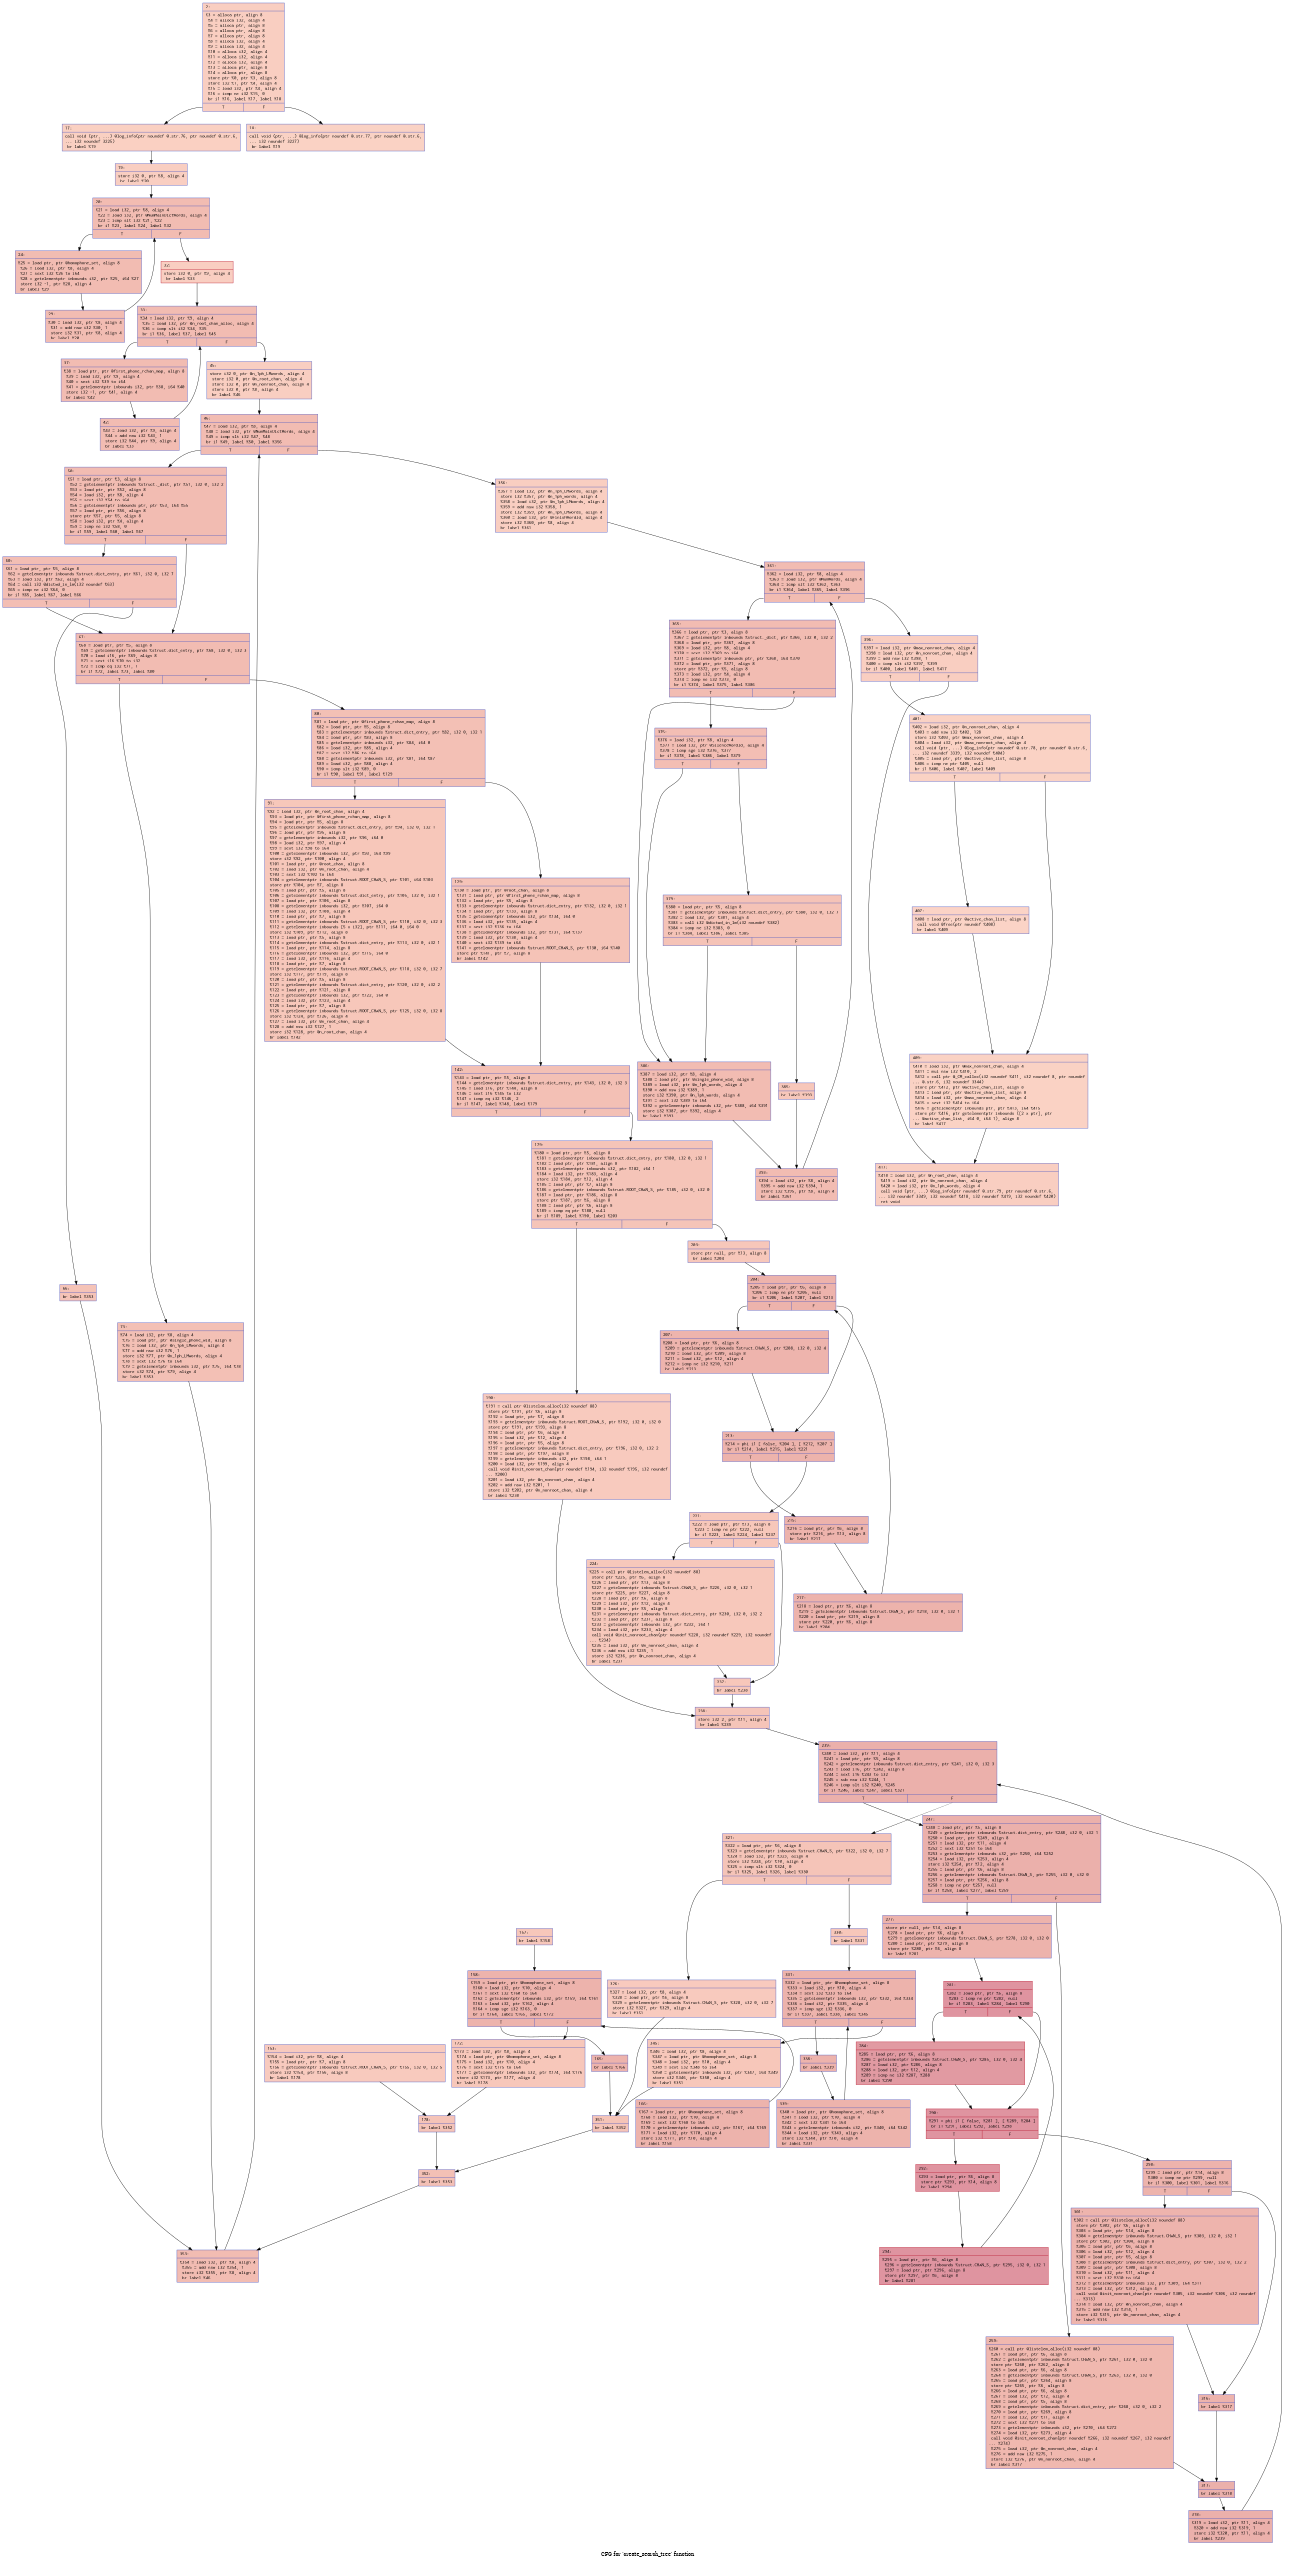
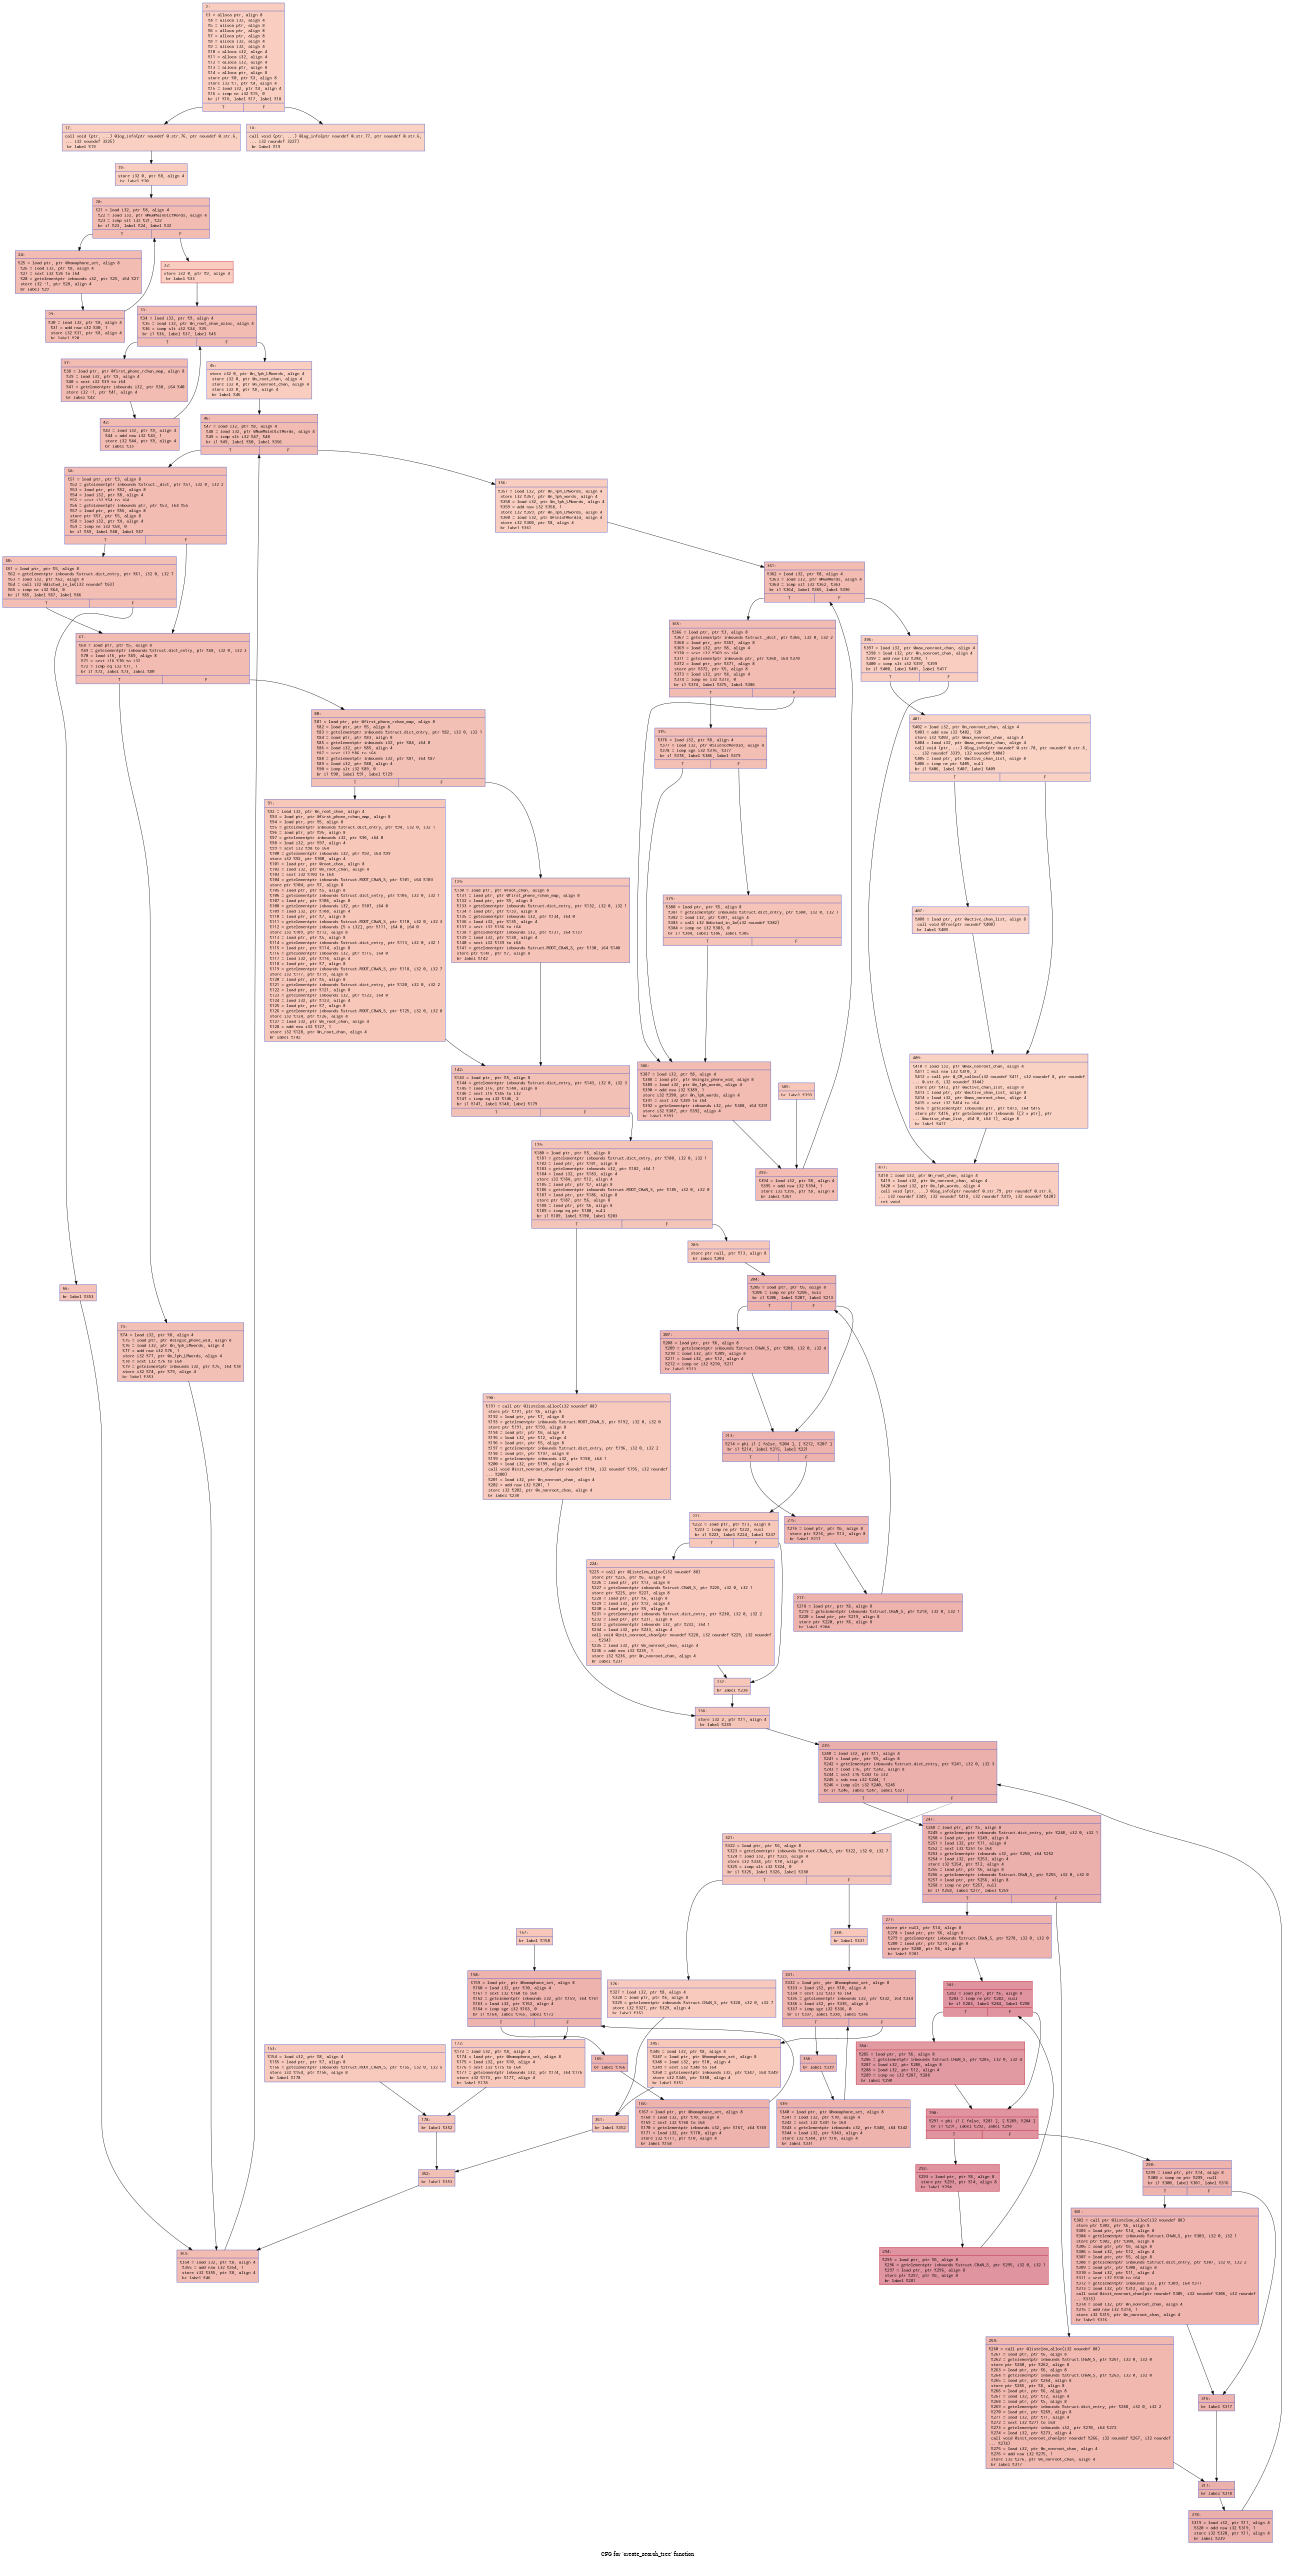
(797, 1013) -> none
(610, 2092) -> (641, 2085)
